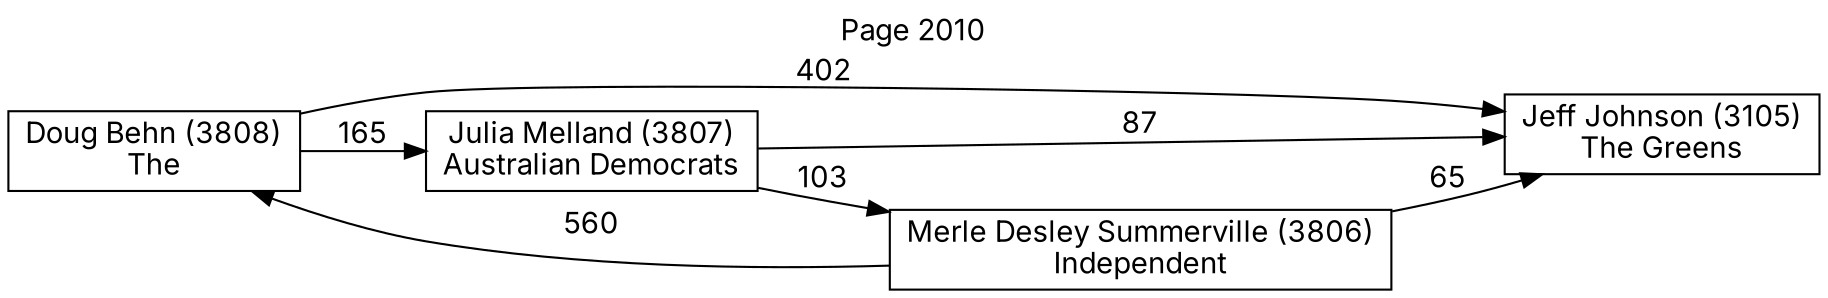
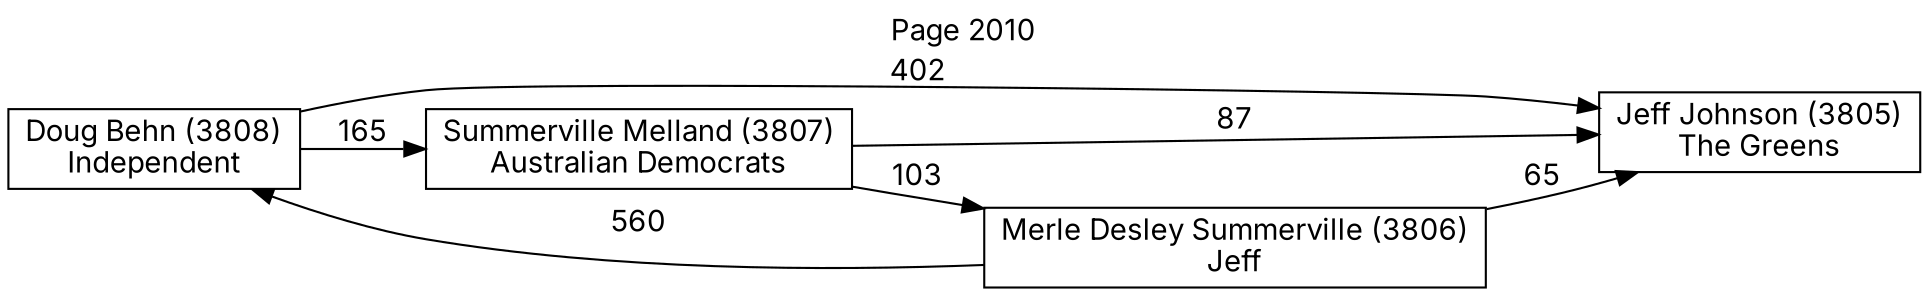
(1662, 134) -> (1760, 132)
(154, 151) -> (154, 149)
(592, 151) -> (639, 149)
(1141, 250) -> (1235, 248)
